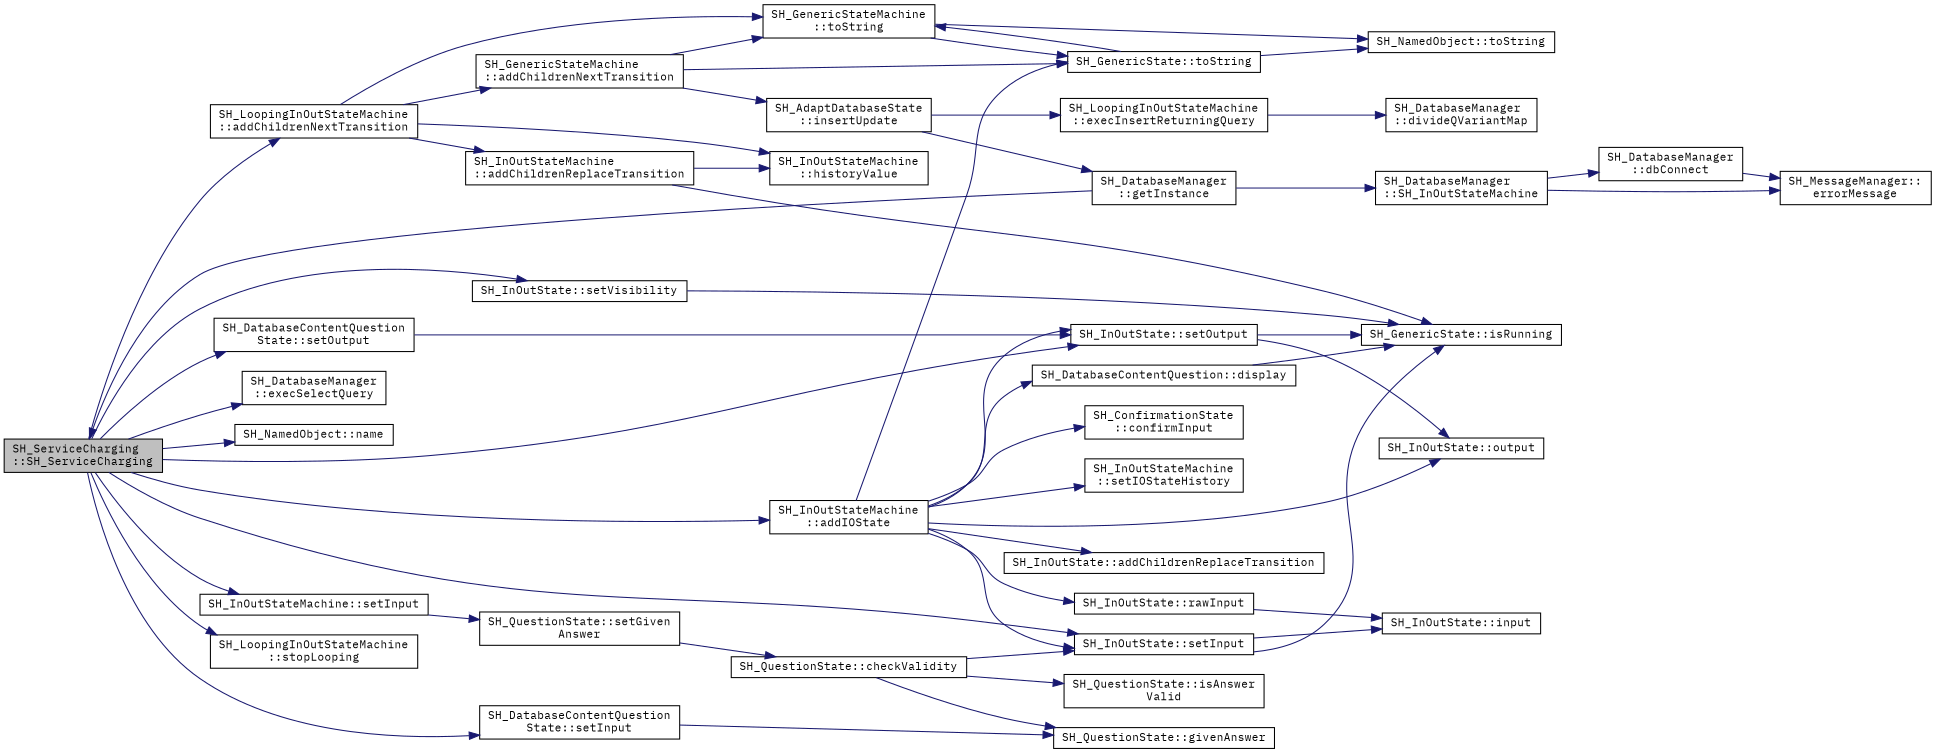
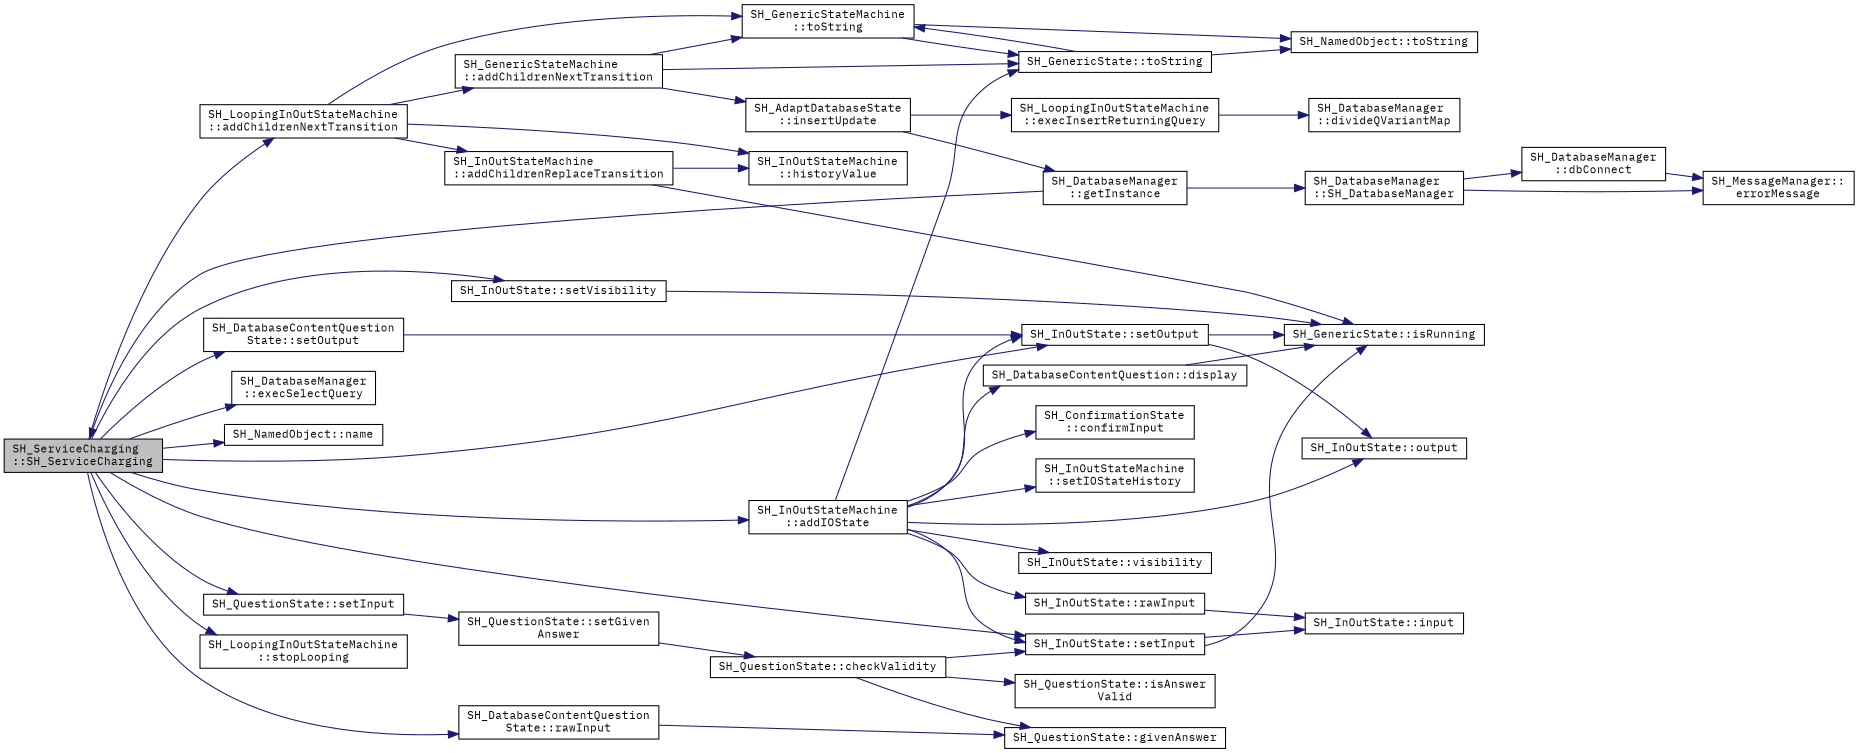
(1461, 188) -> (1384, 188)
(1164, 563) -> (1115, 563)
(314, 605) -> (304, 605)
(580, 722) -> (559, 722)
